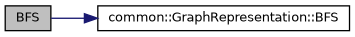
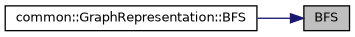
(68, 18) -> (274, 18)
